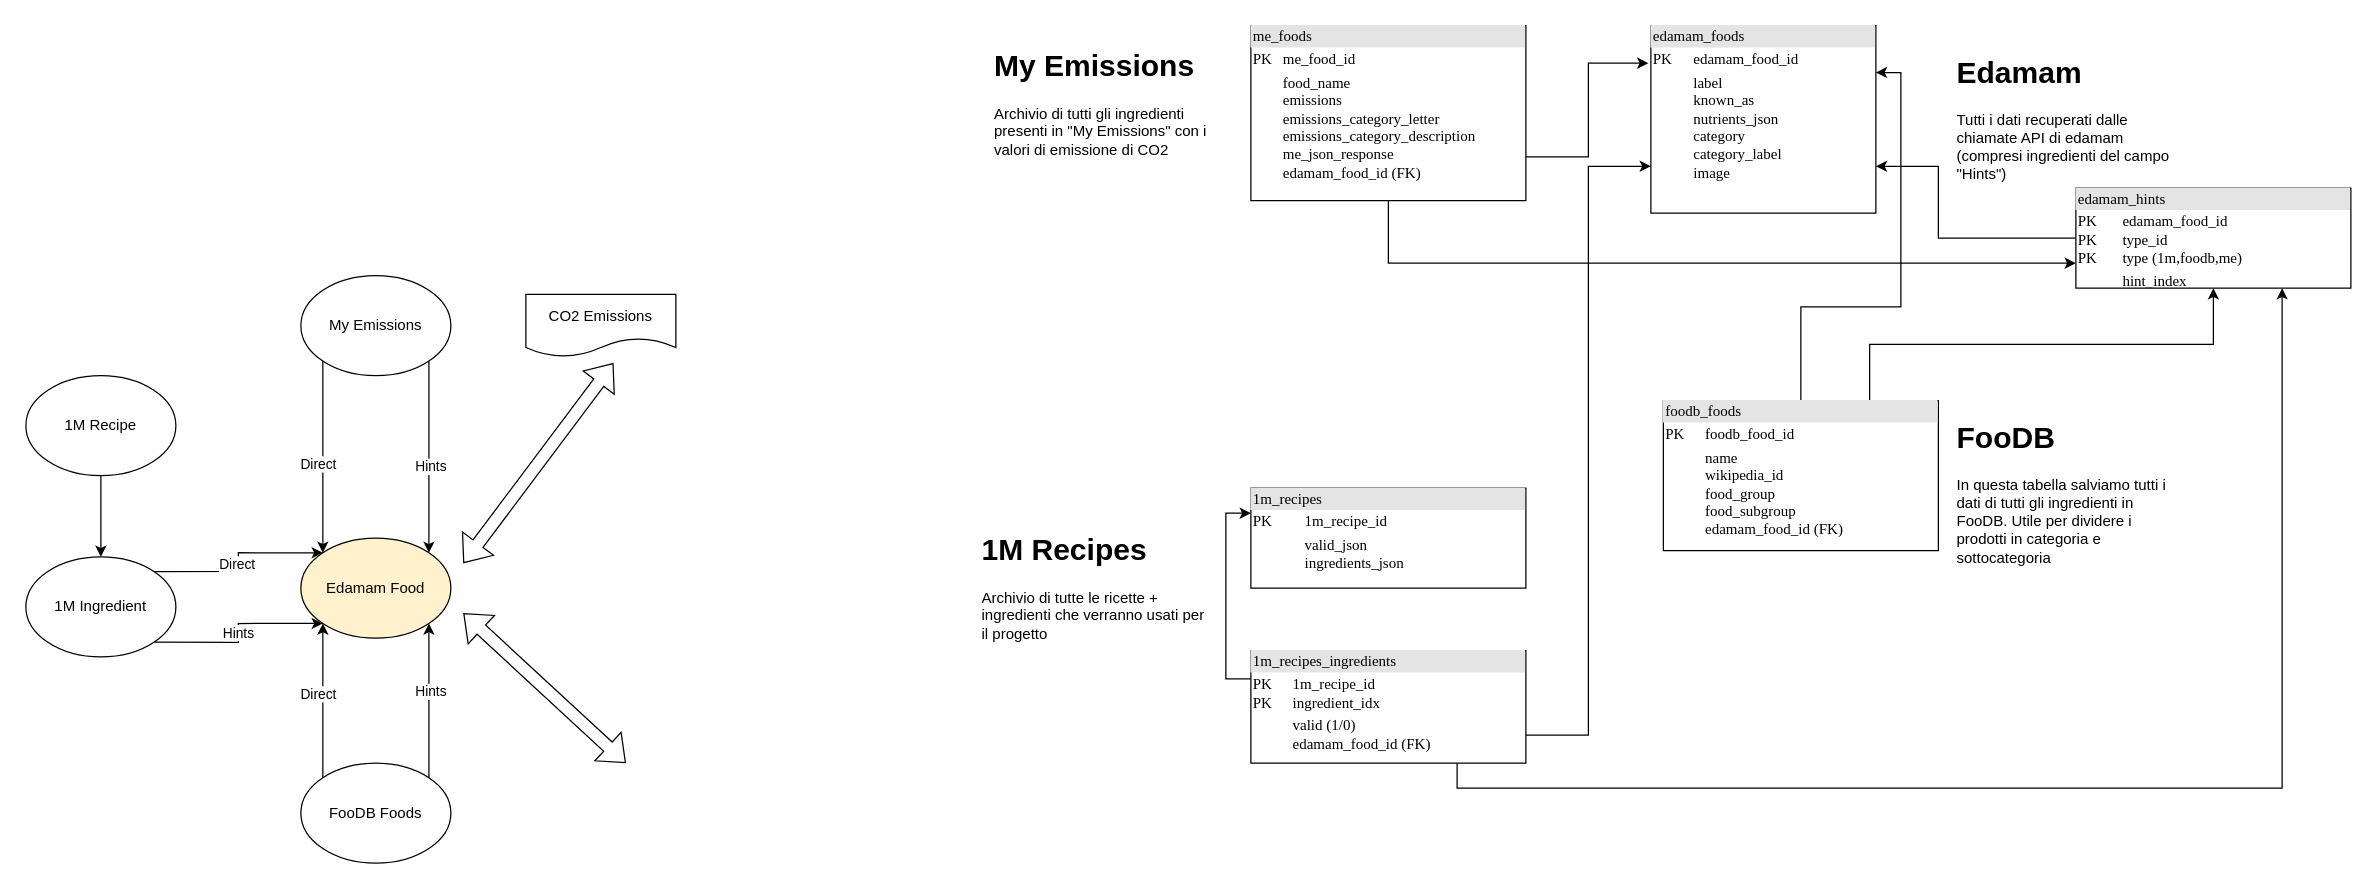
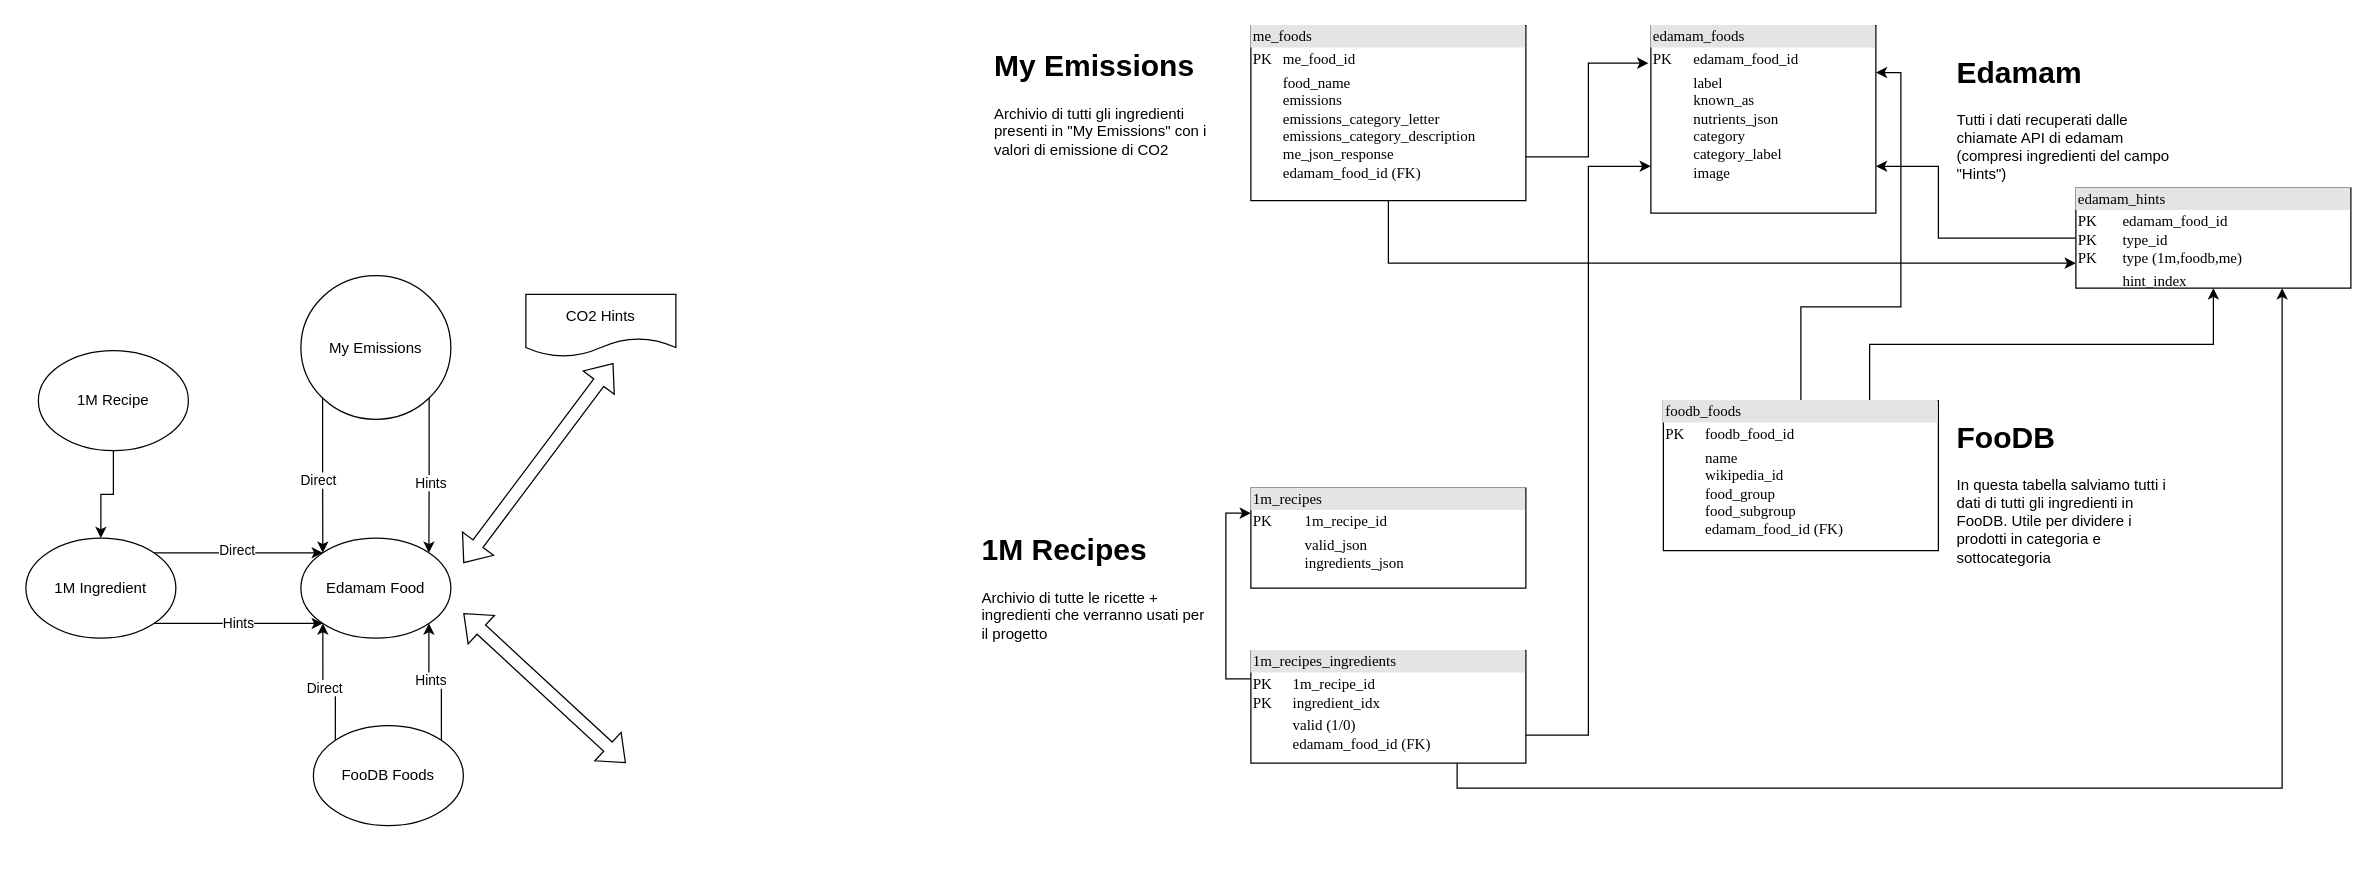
(601, 317) -> (601, 317)
(376, 326) -> (376, 348)
(101, 426) -> (113, 401)
(376, 588) -> (376, 588)
(101, 607) -> (101, 588)
(376, 813) -> (388, 776)
